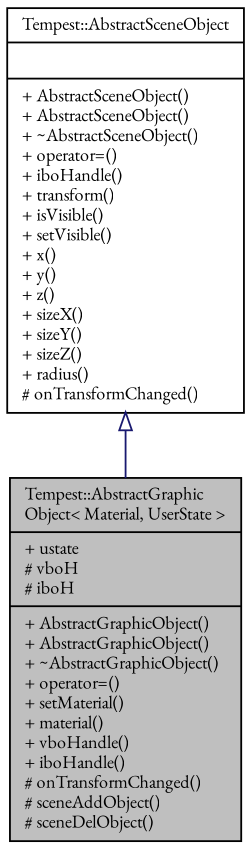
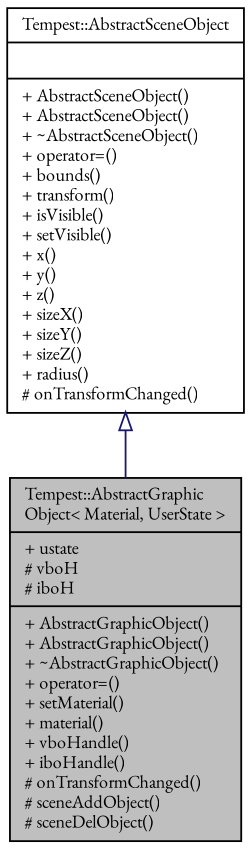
(72, 175) -> (61, 175)
